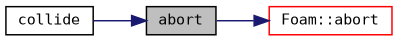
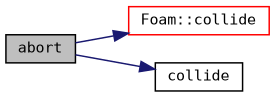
(113, 21) -> (108, 61)
(331, 21) -> (199, 21)
